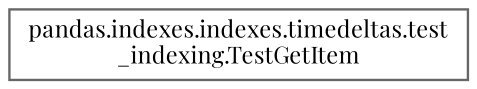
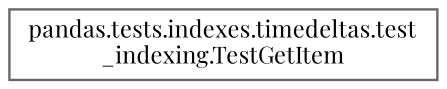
(239, 45) -> (223, 45)
